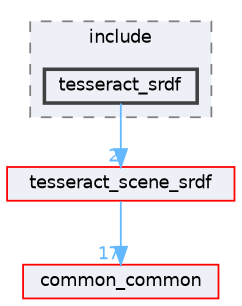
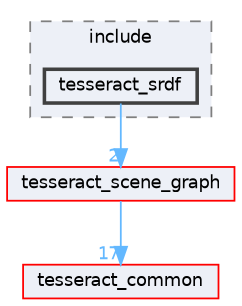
(121, 184) -> (121, 184)
(121, 282) -> (121, 282)
